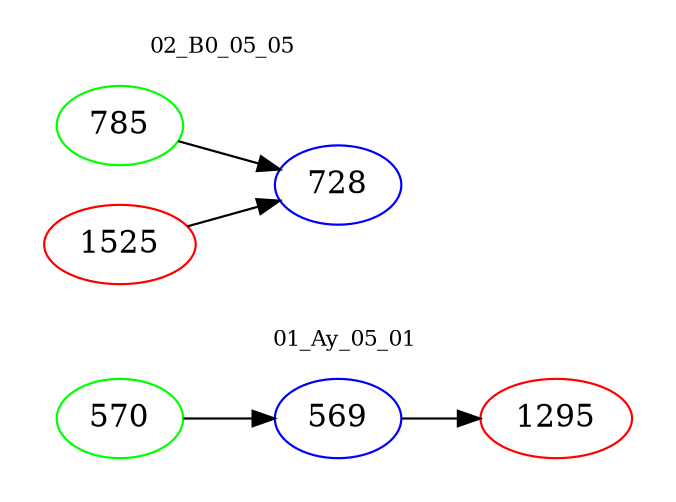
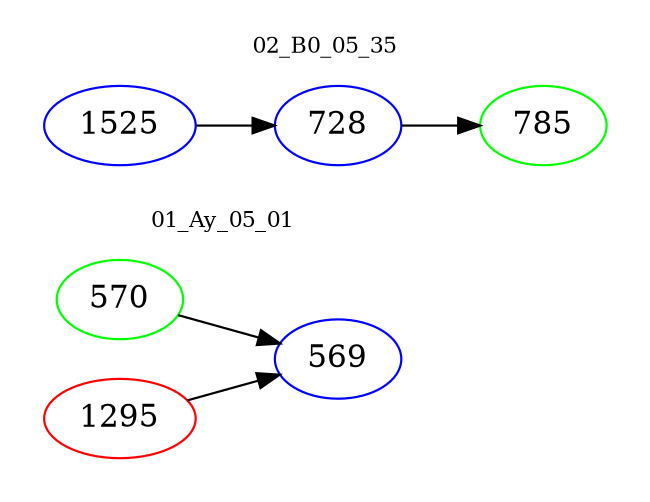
(223, 47) -> (325, 47)
(218, 152) -> (430, 126)
(120, 245) -> (120, 126)
(430, 419) -> (223, 391)
